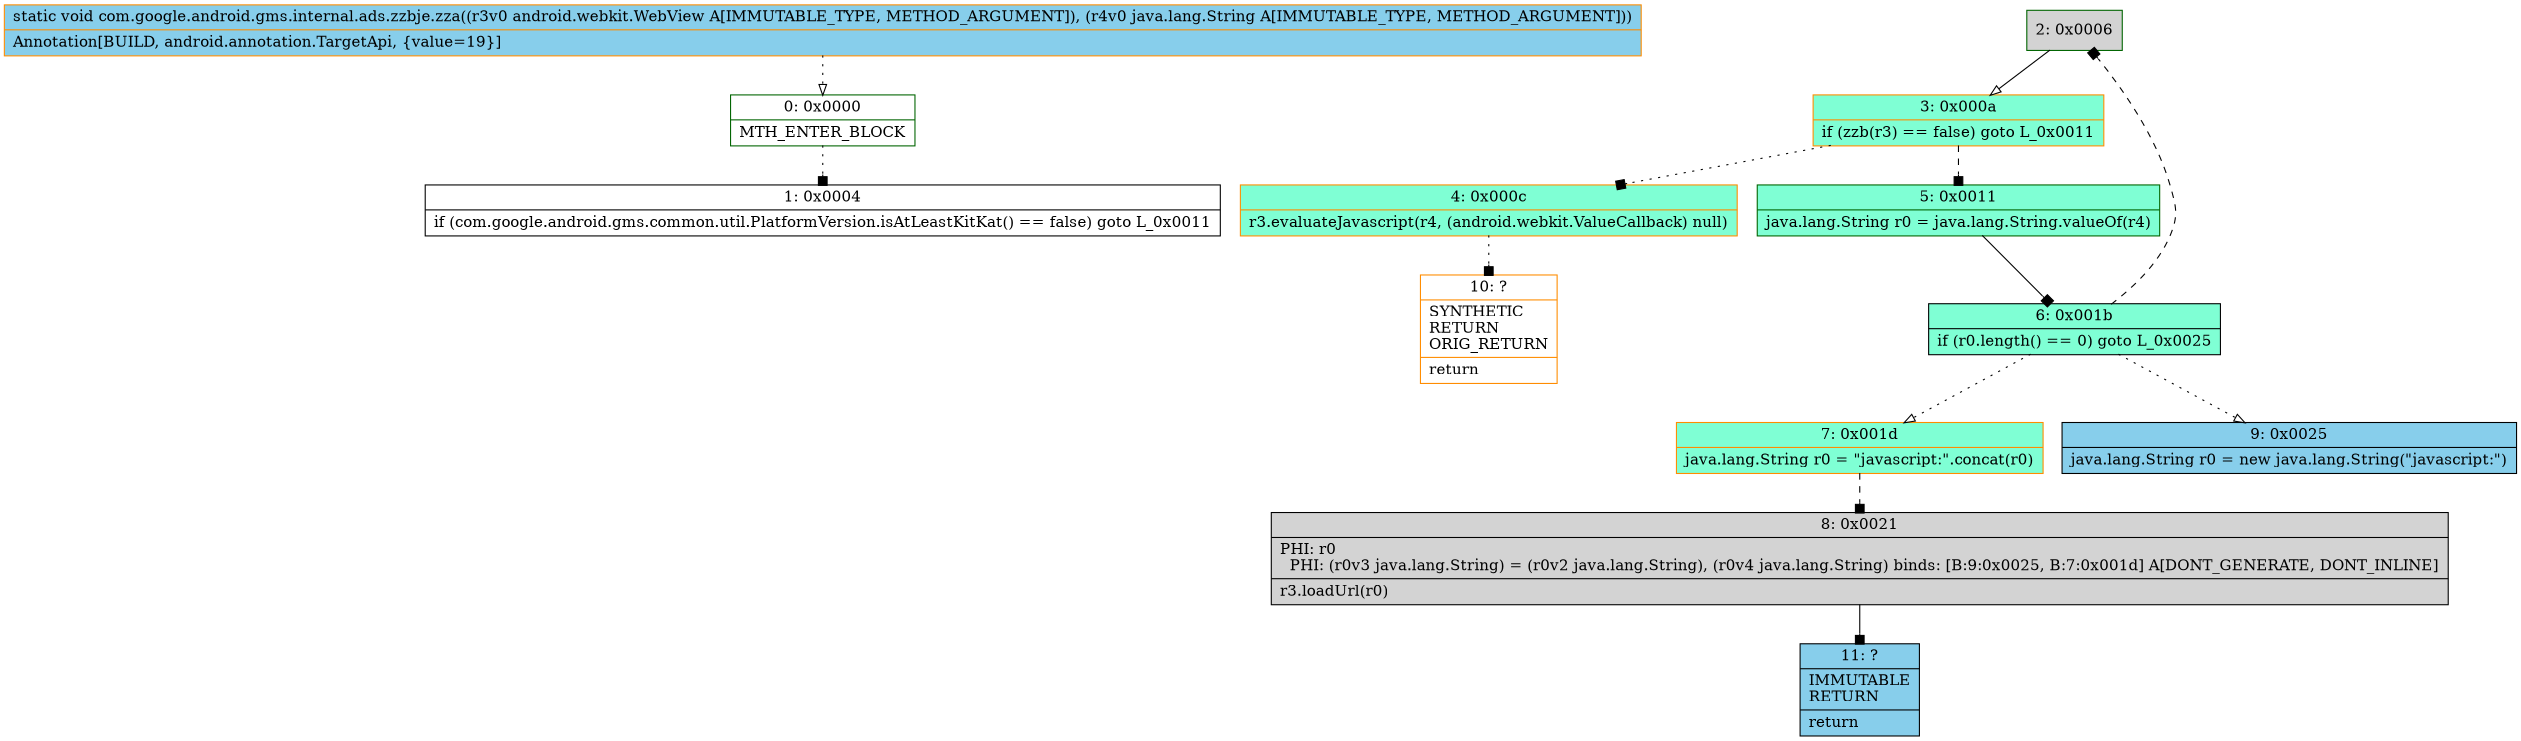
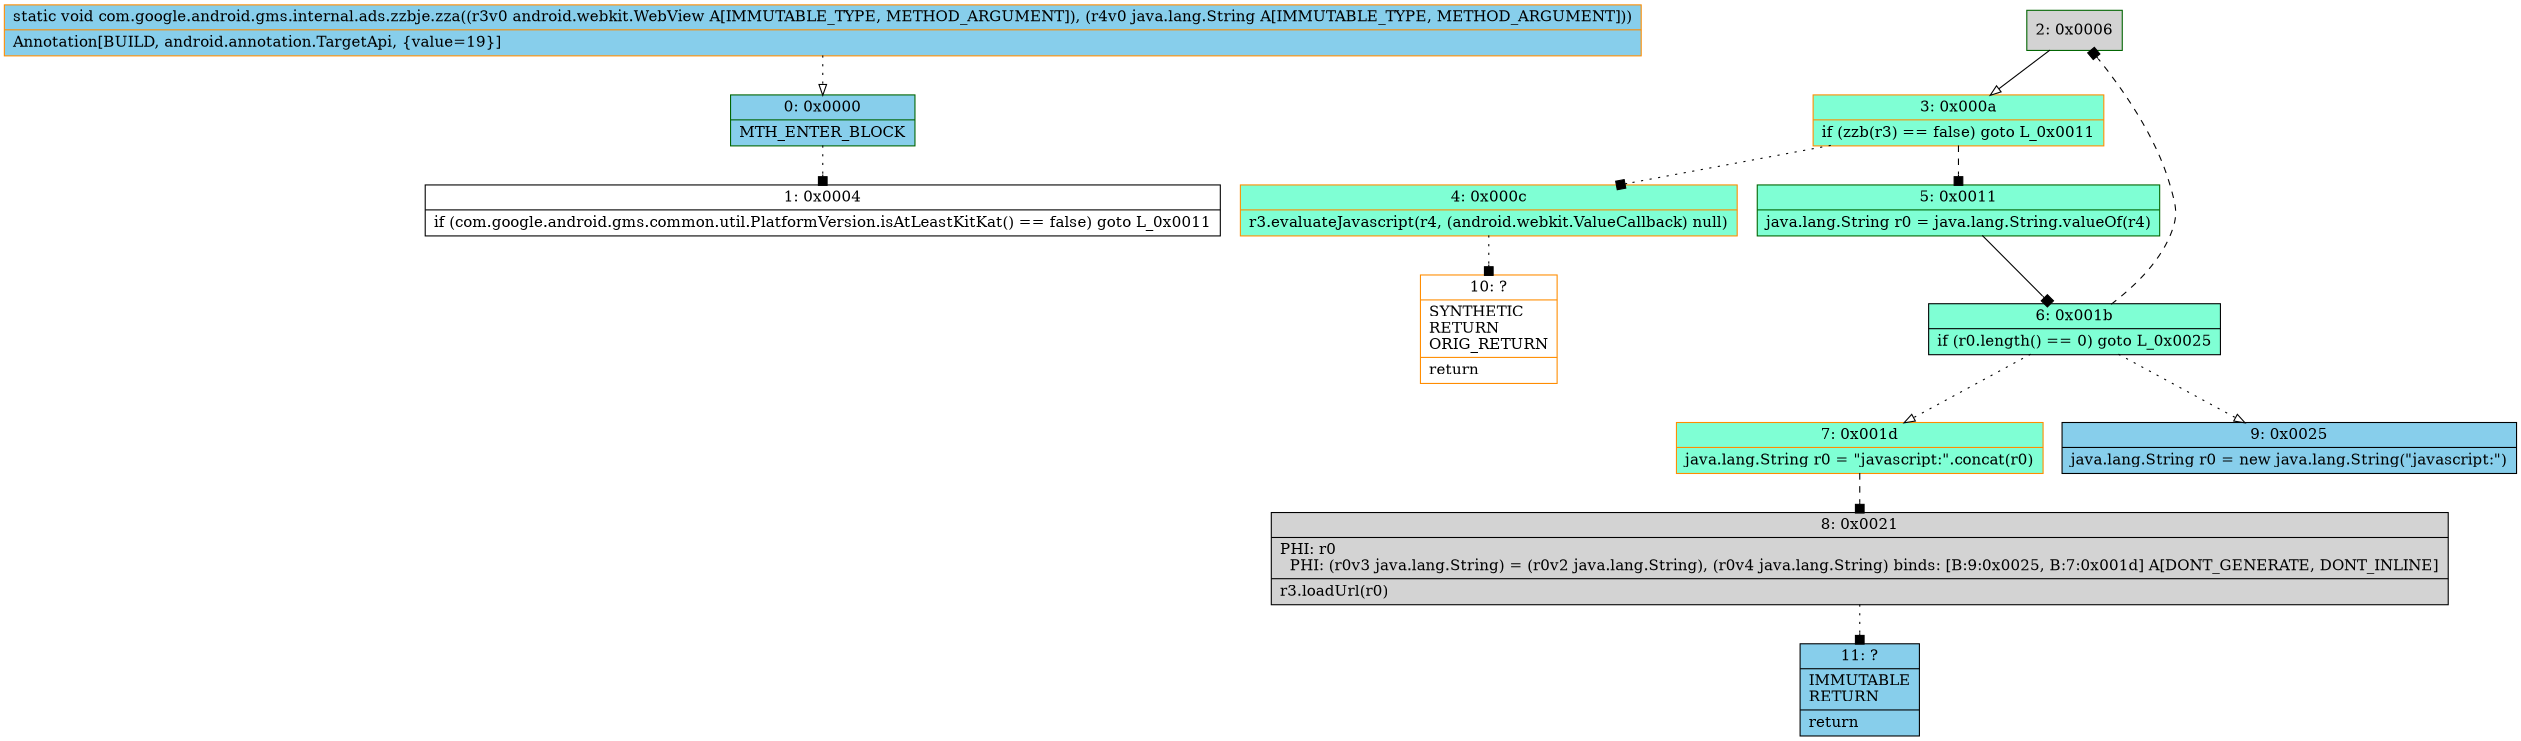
(823, 120) -> (823, 120)
(1860, 619) -> (1860, 619)
